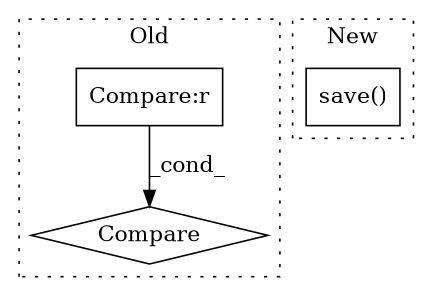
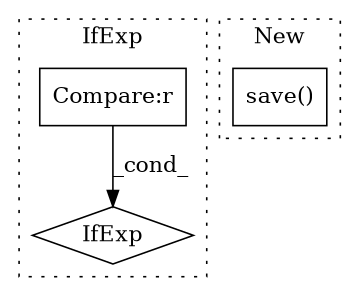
(149, 37) -> (113, 37)
(149, 235) -> (113, 235)
